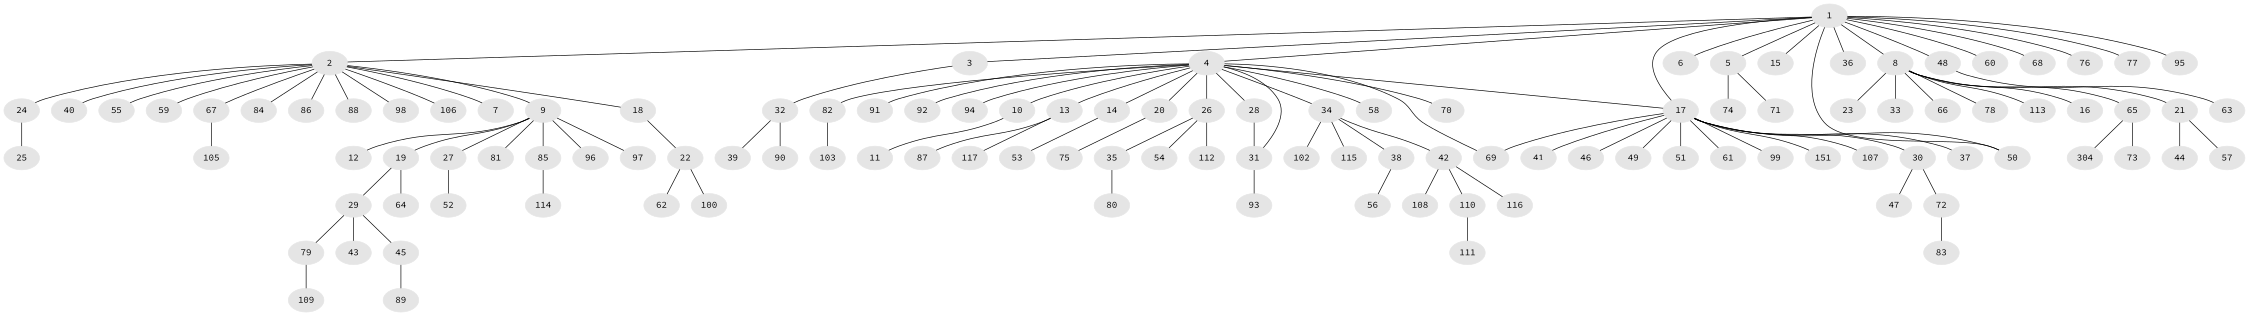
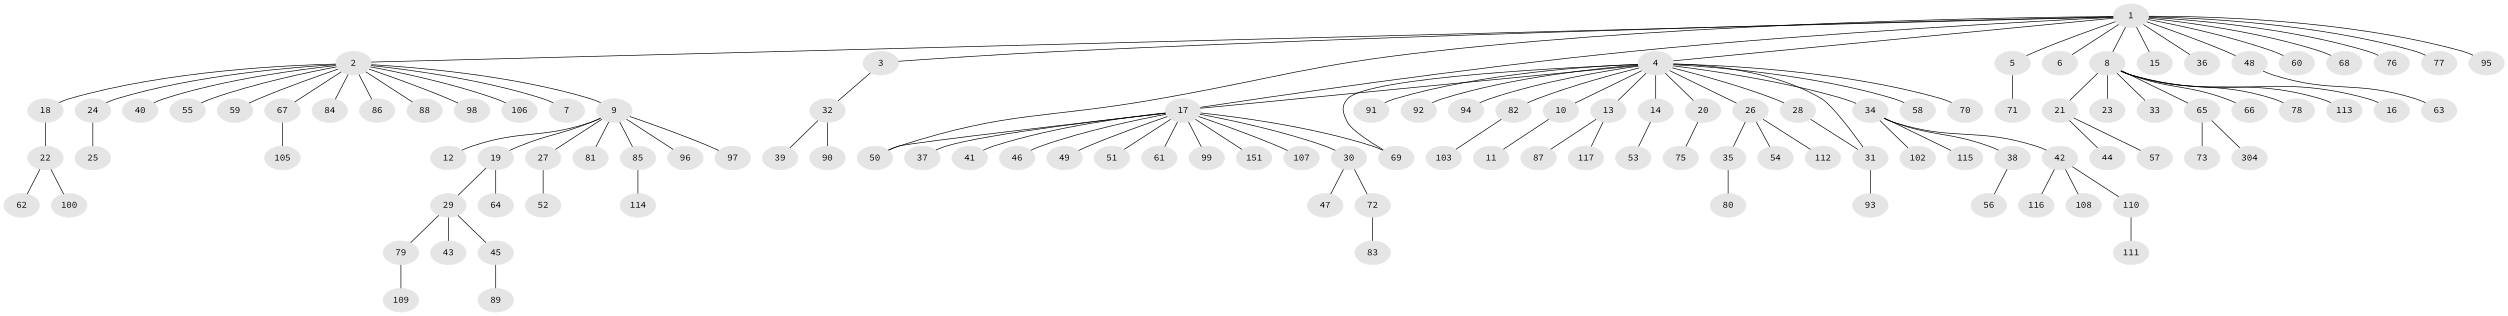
(1728, 111) -> none
